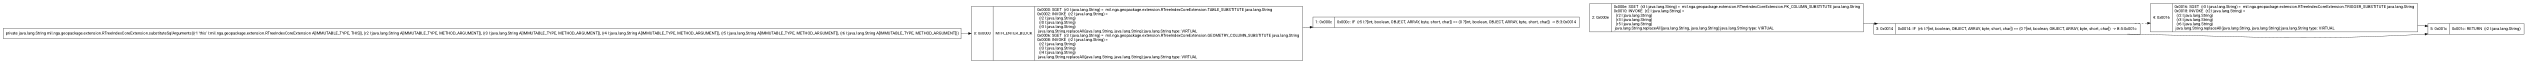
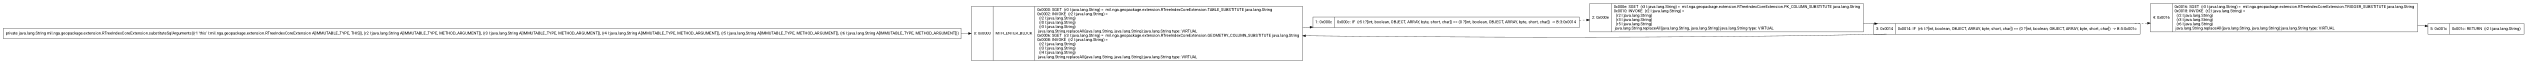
none -> (1583, 20)
(2276, 38) -> (1596, 37)
